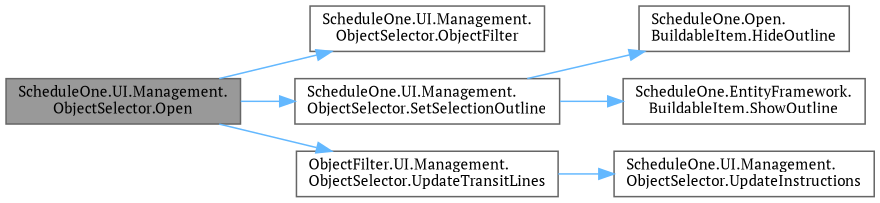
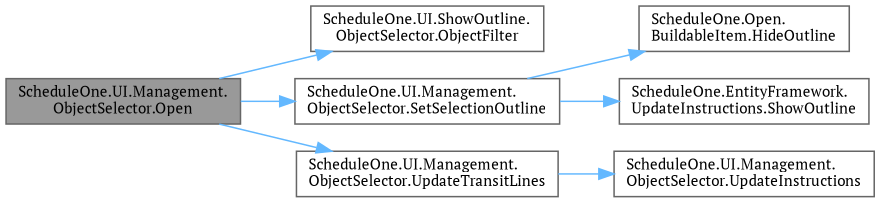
(427, 29) -> (427, 29)
(744, 101) -> (744, 101)
(427, 174) -> (427, 174)
